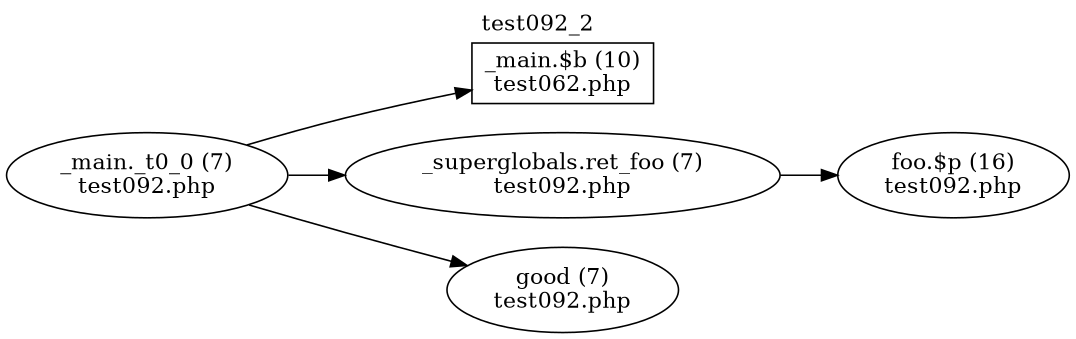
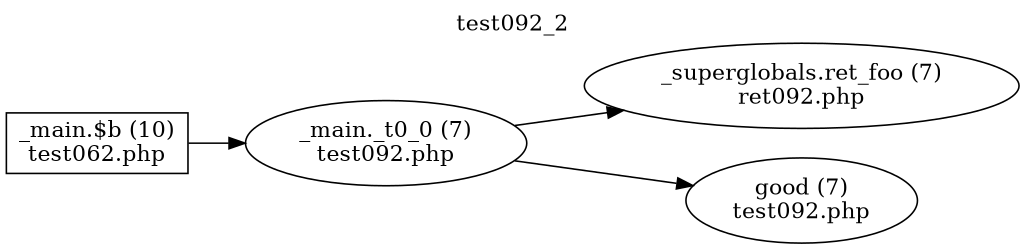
(351, 117) -> (209, 143)
(563, 175) -> (802, 86)
(954, 175) -> none
